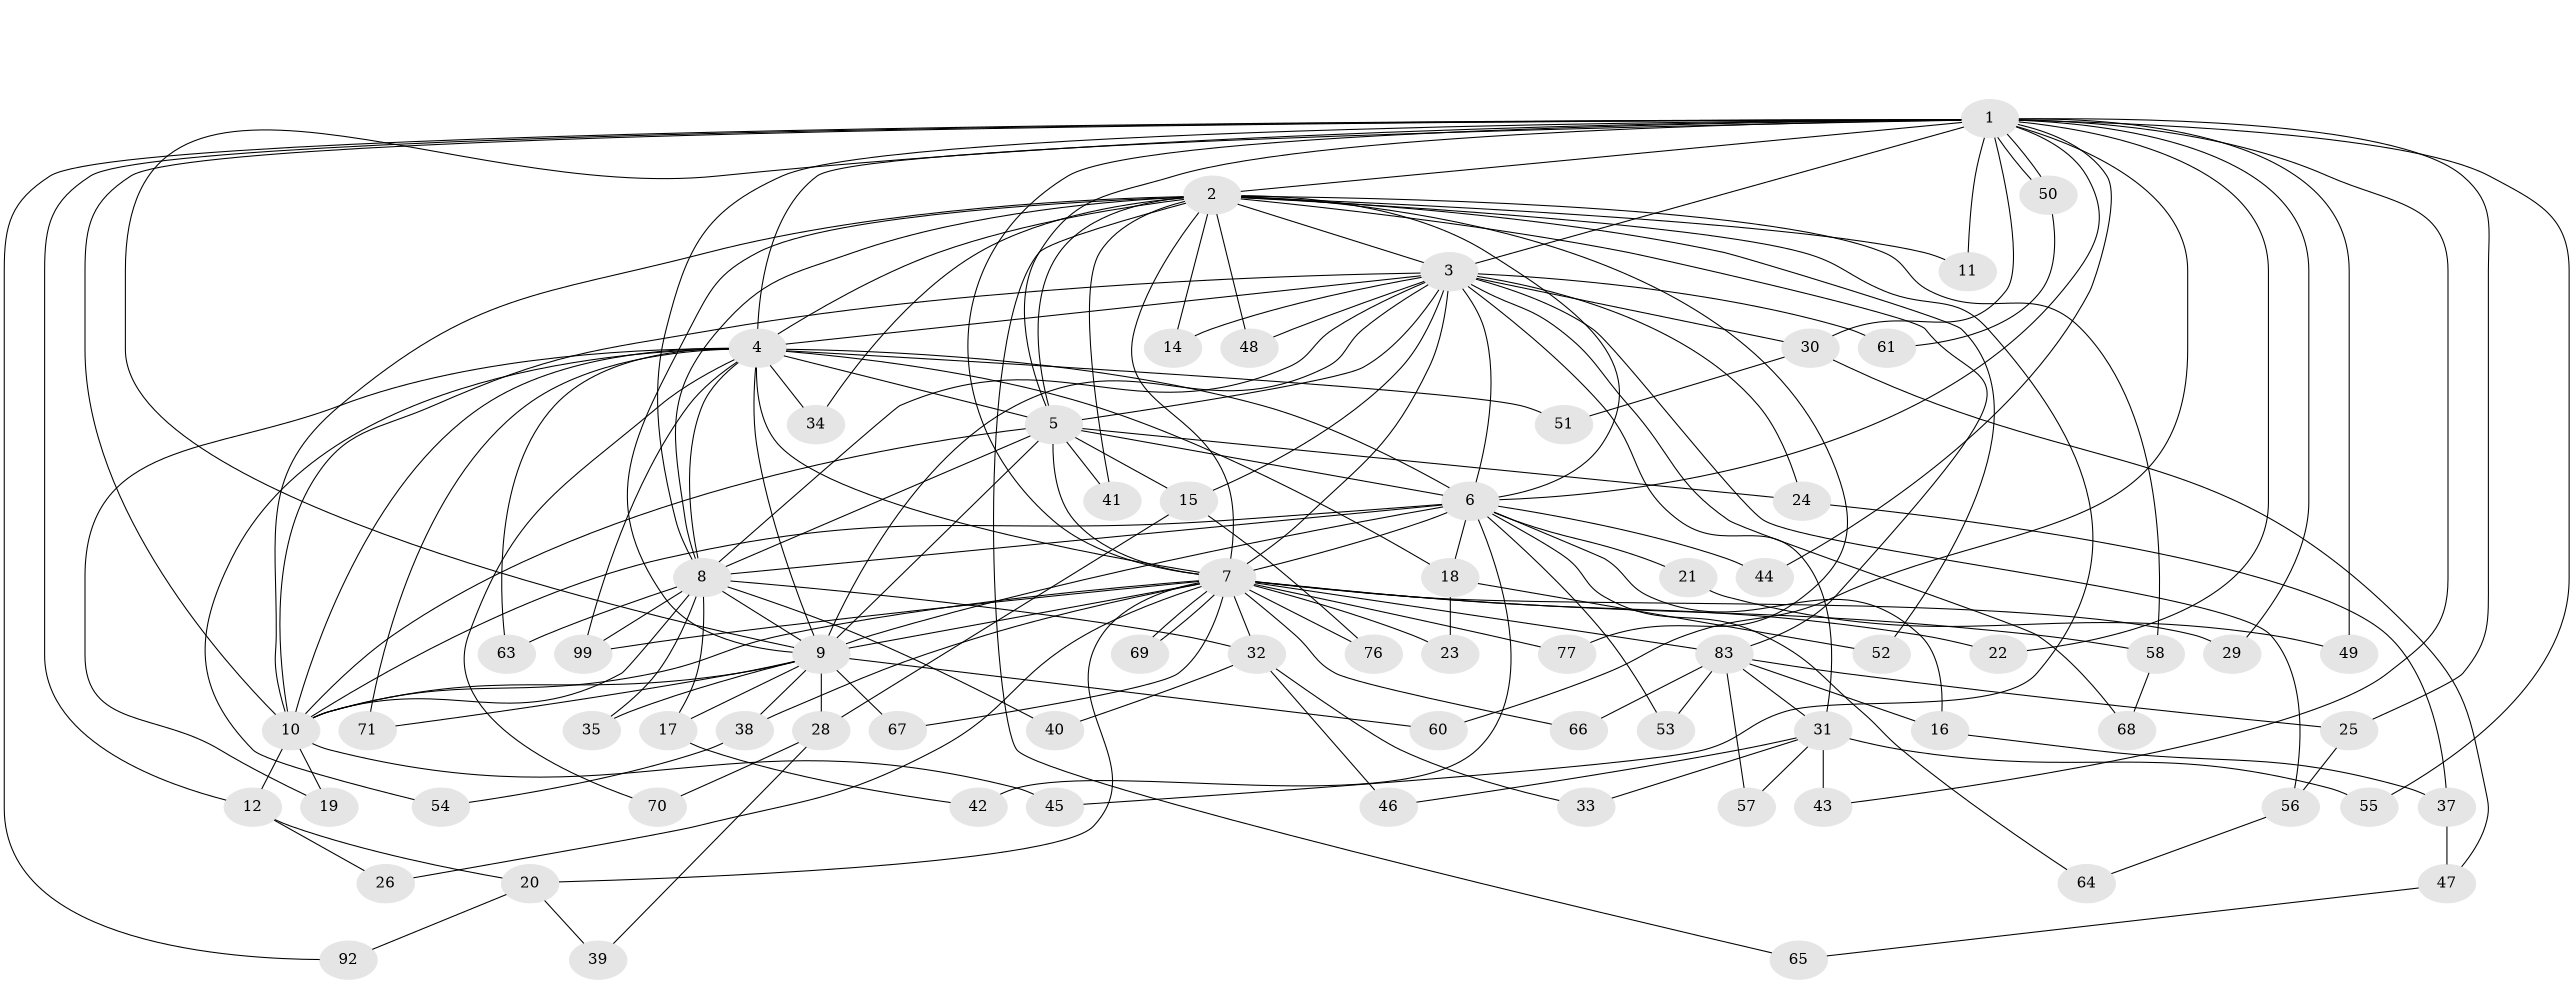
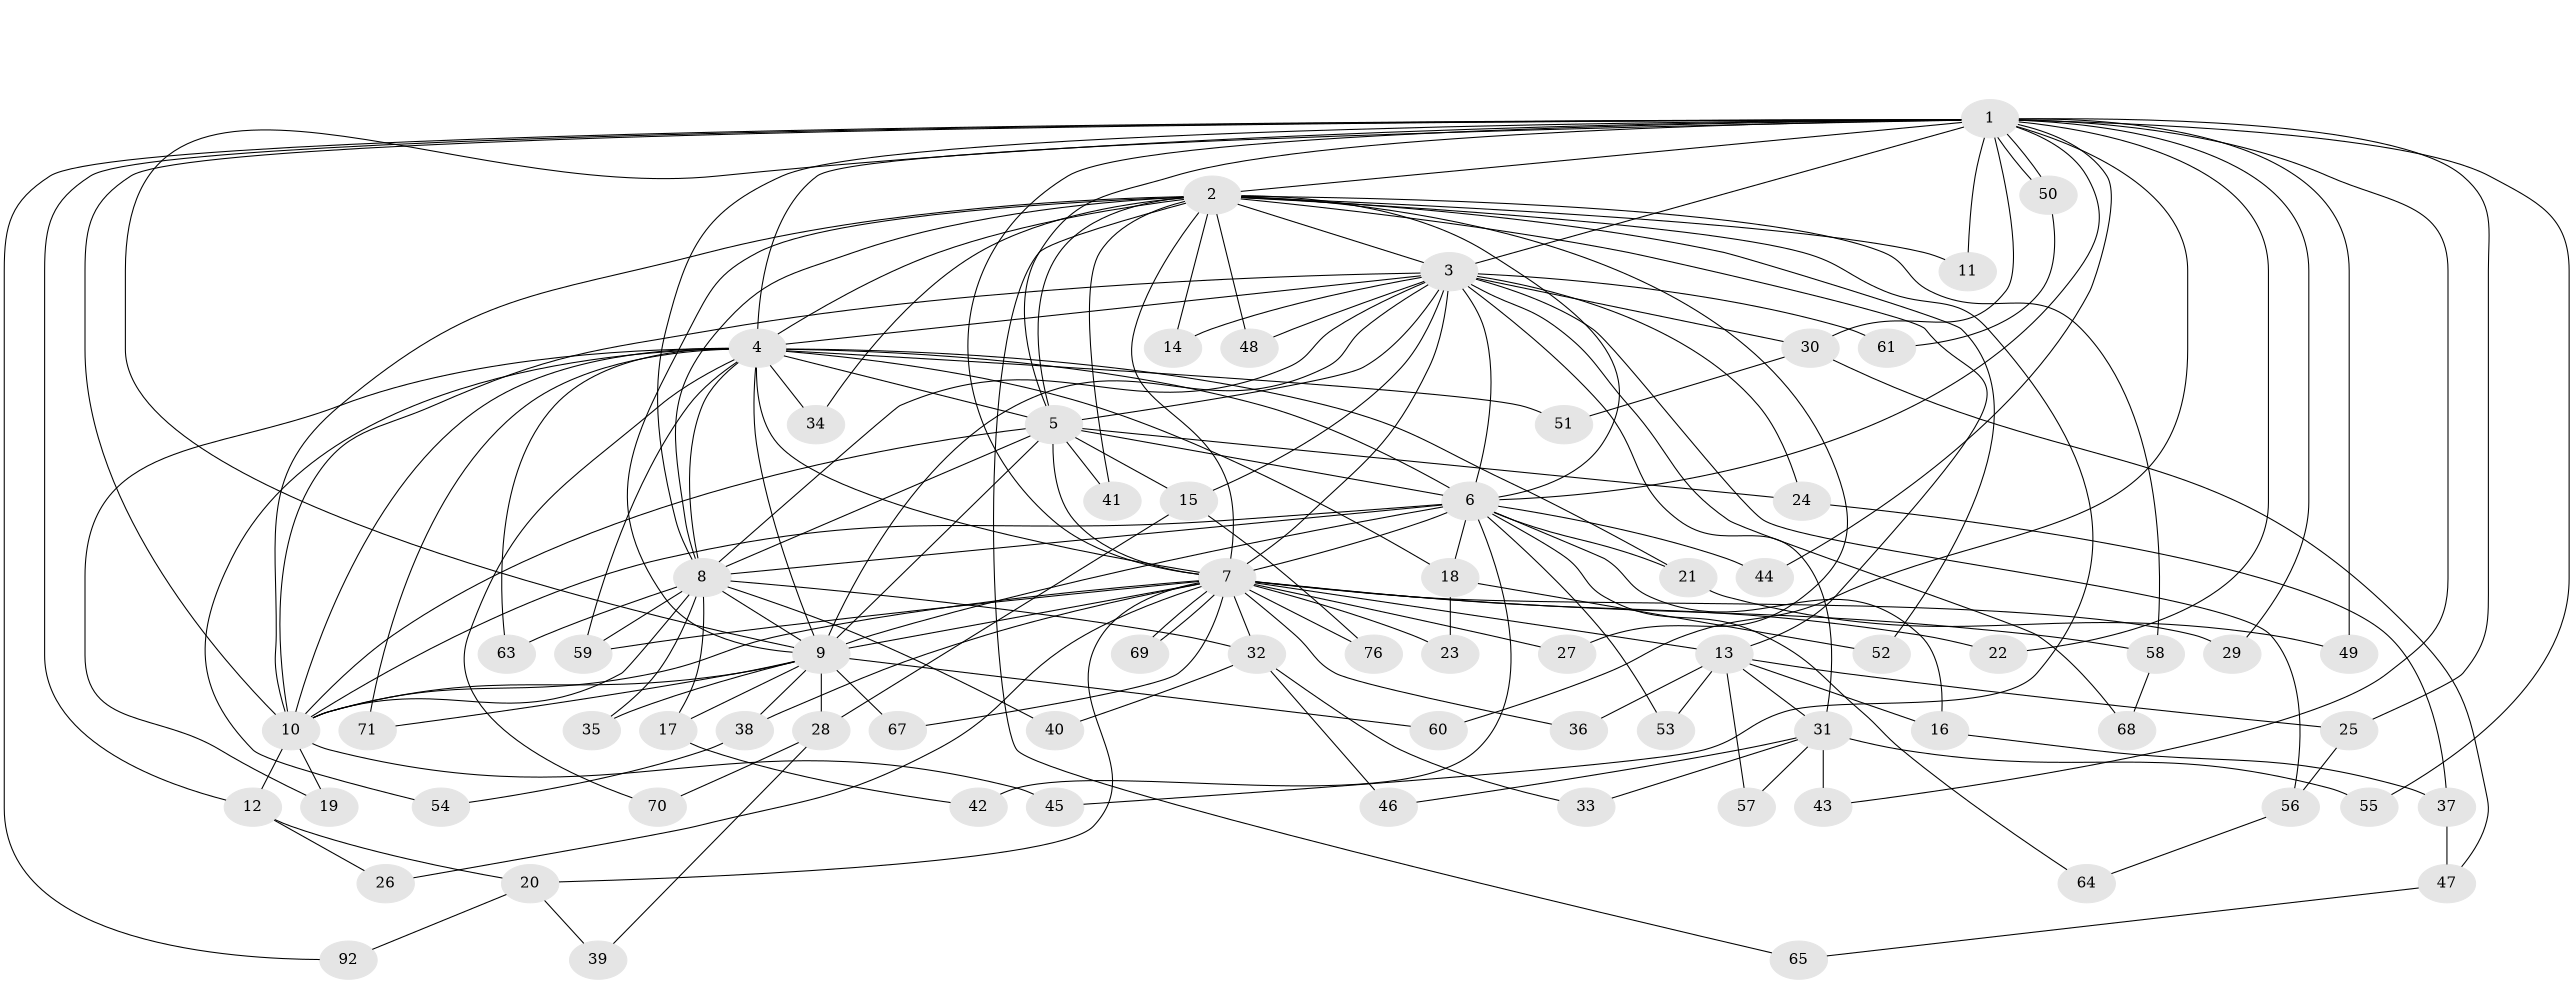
none -> (1290, 397)
(583, 654) -> (583, 654)
(1567, 654) -> (1567, 654)
(1724, 654) -> (1724, 654)
(1579, 731) -> (1579, 731)
